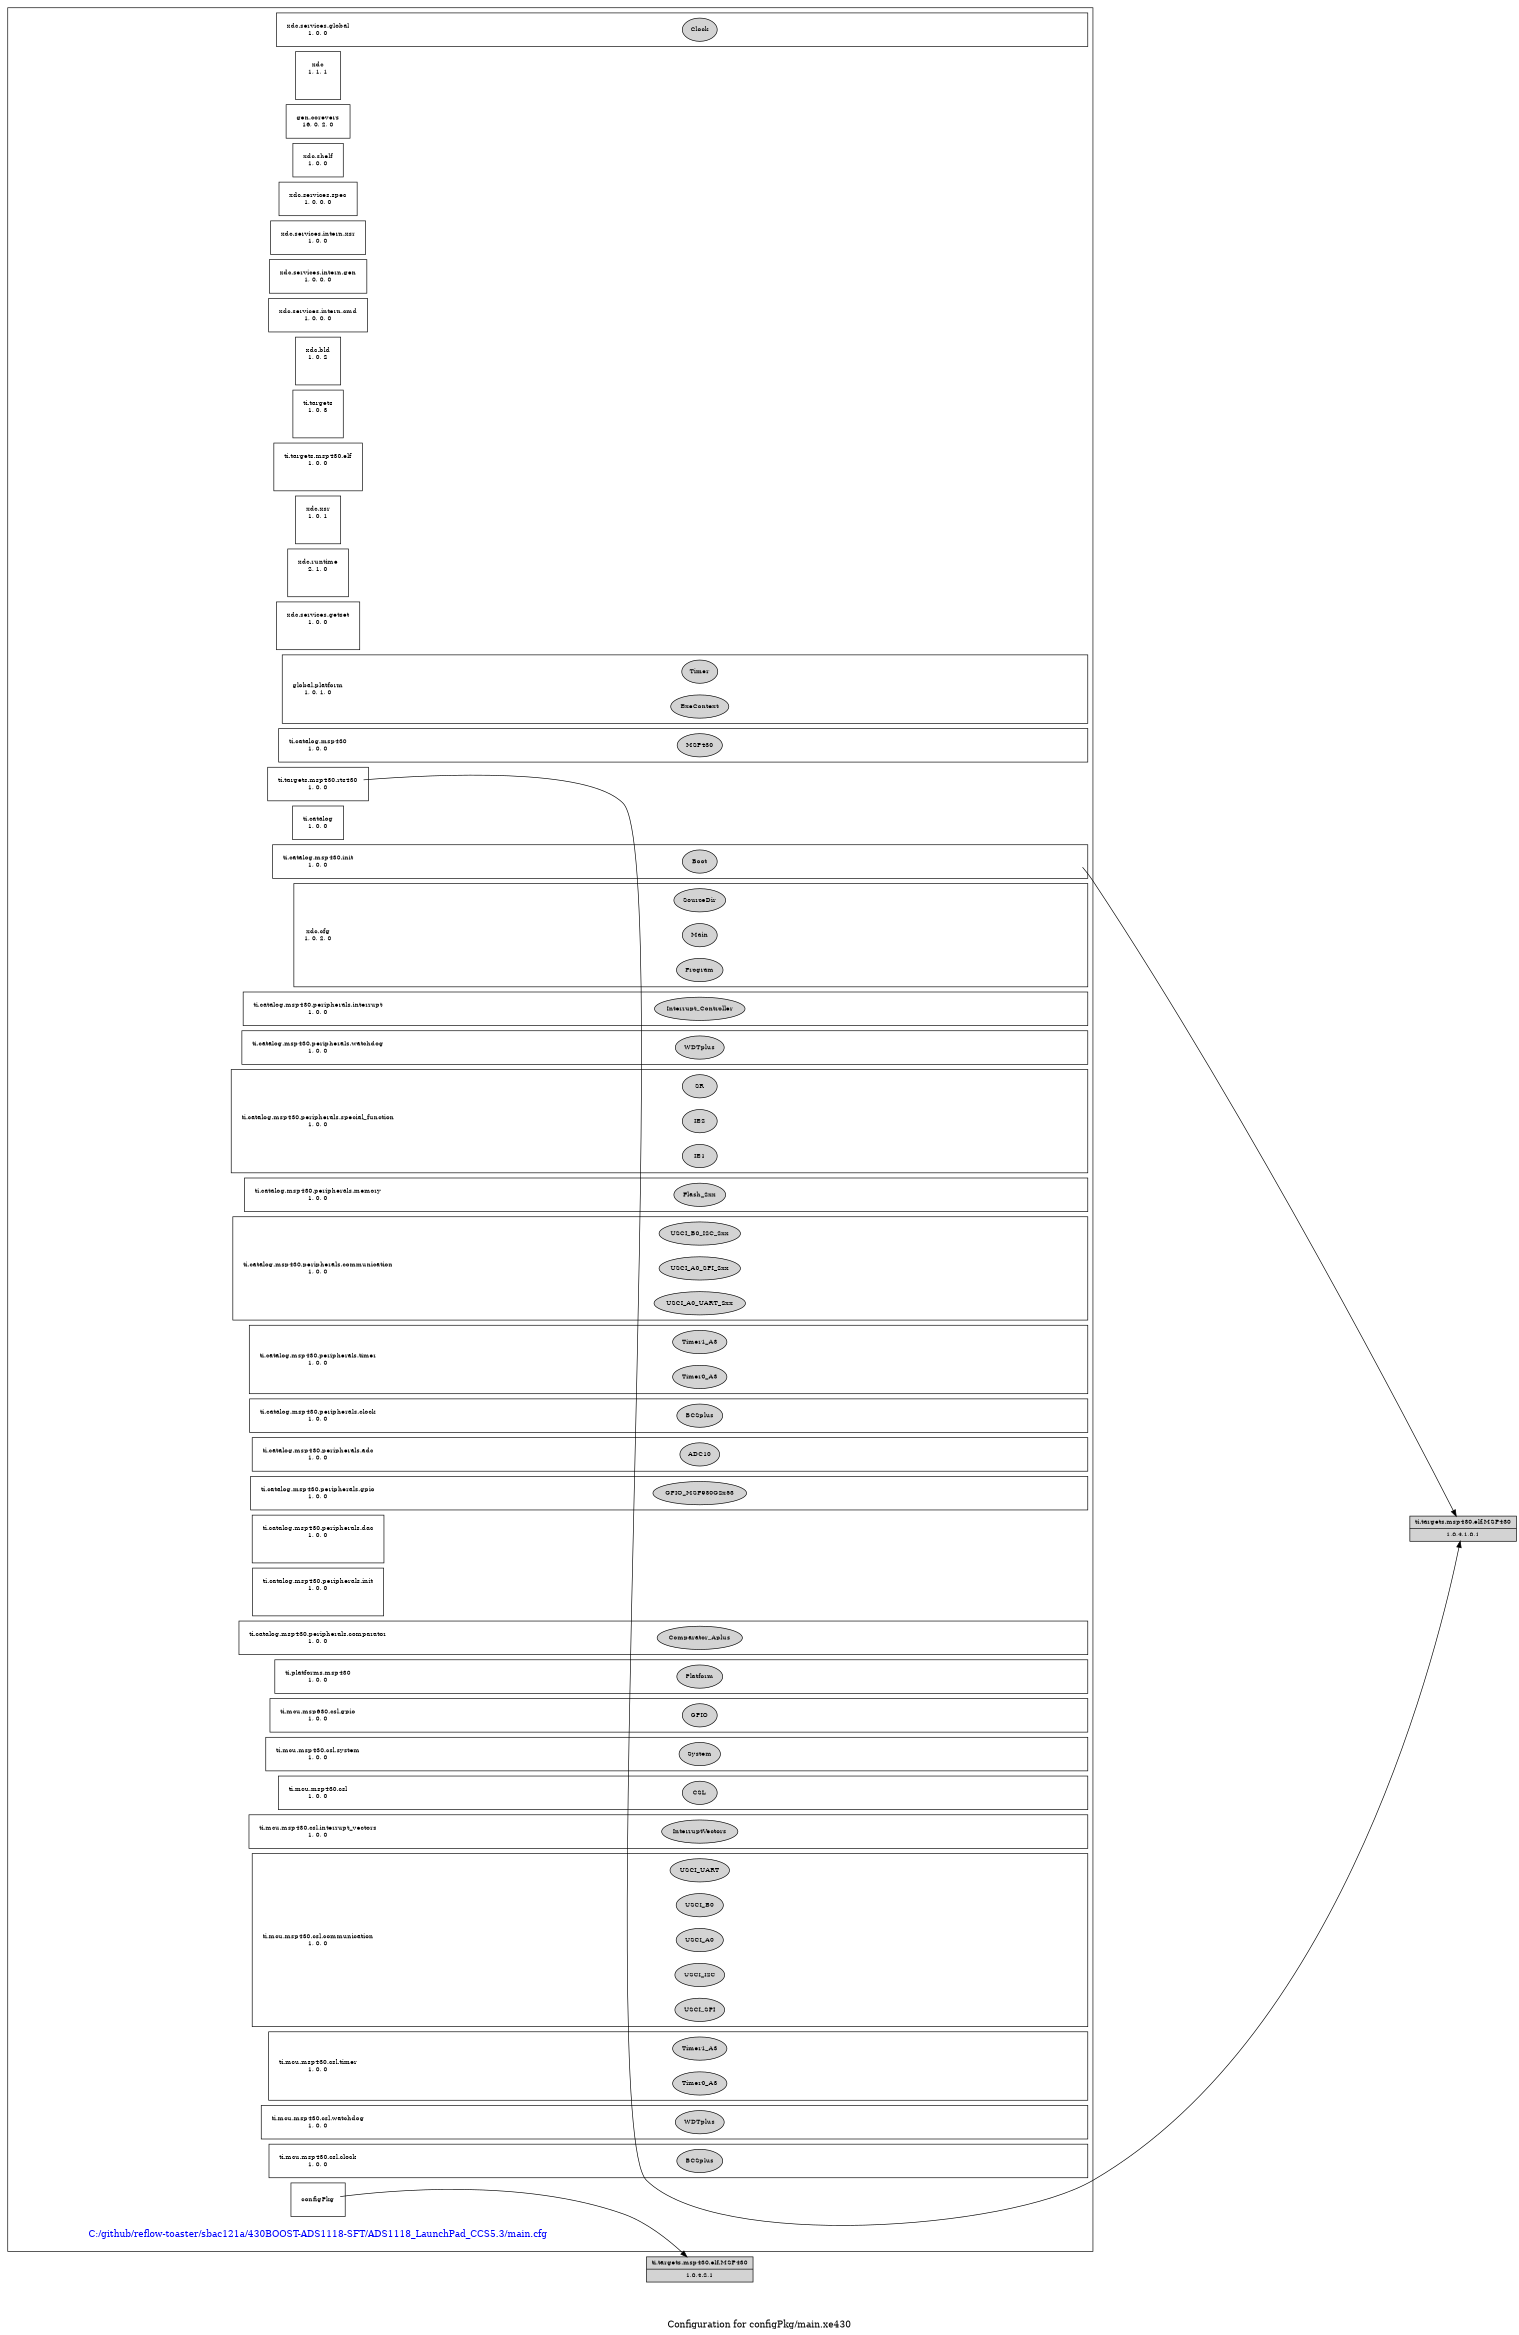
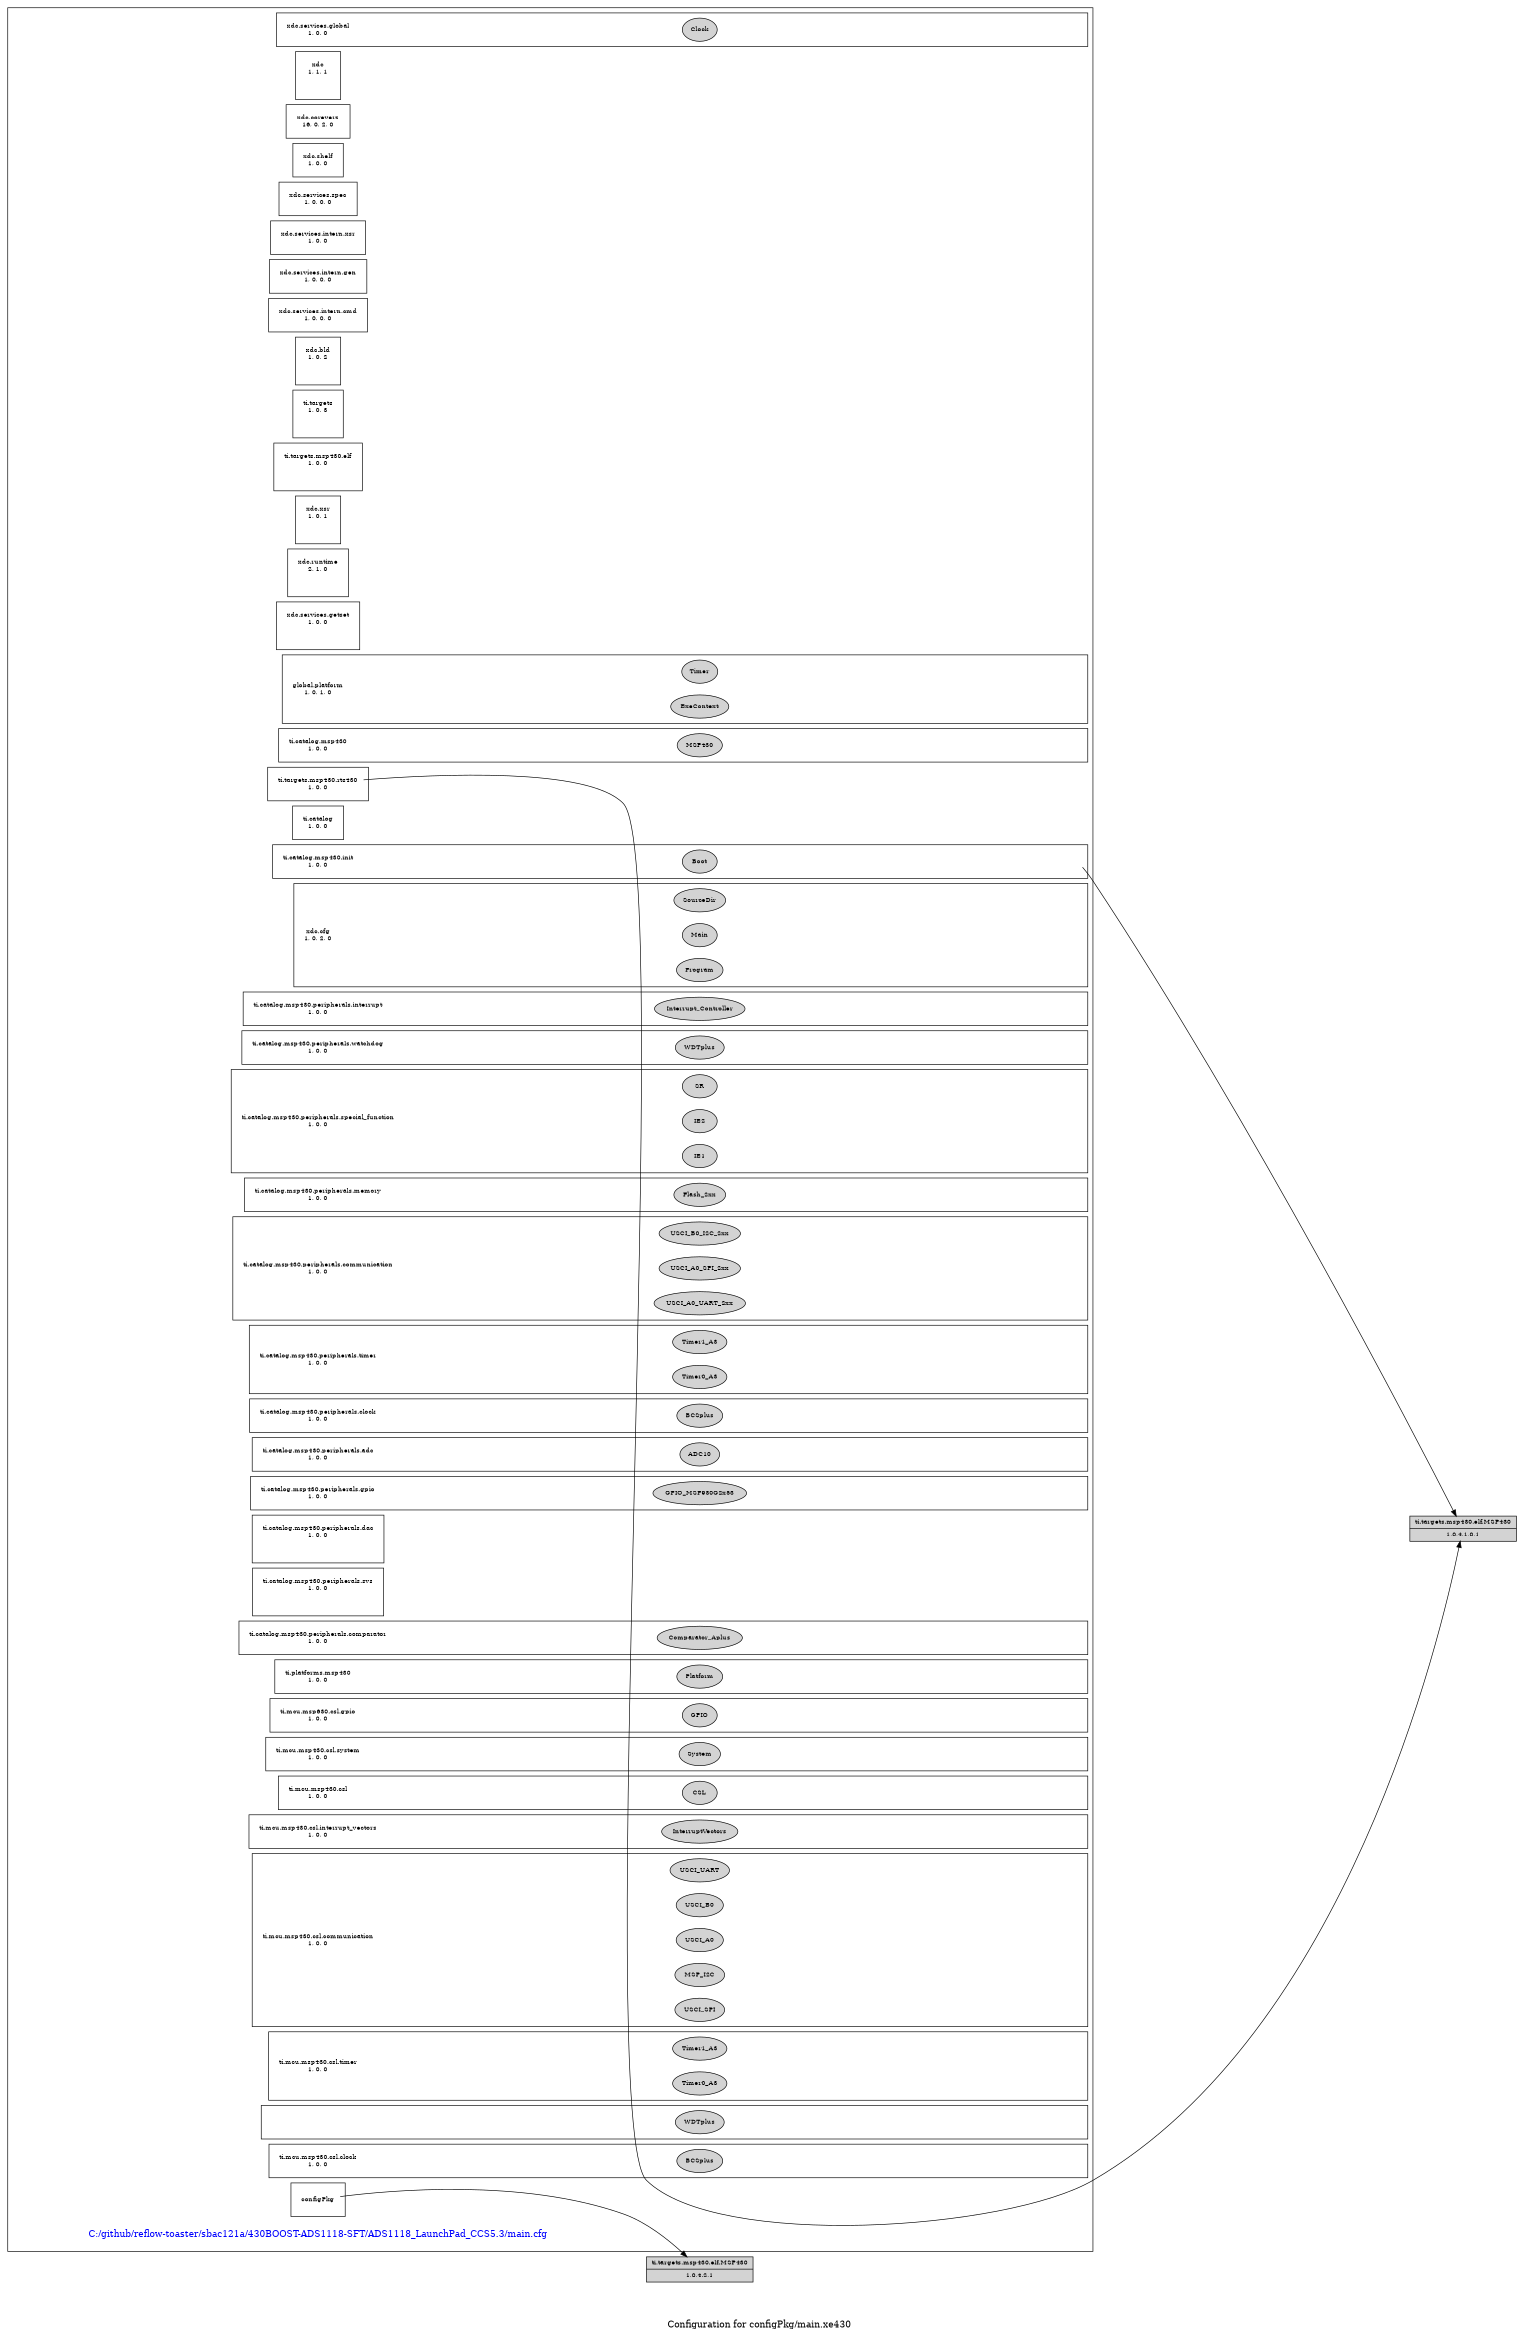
(318, 121) -> (318, 121)
(318, 1585) -> (318, 1585)
(700, 1975) -> (700, 1975)
(318, 2122) -> none
